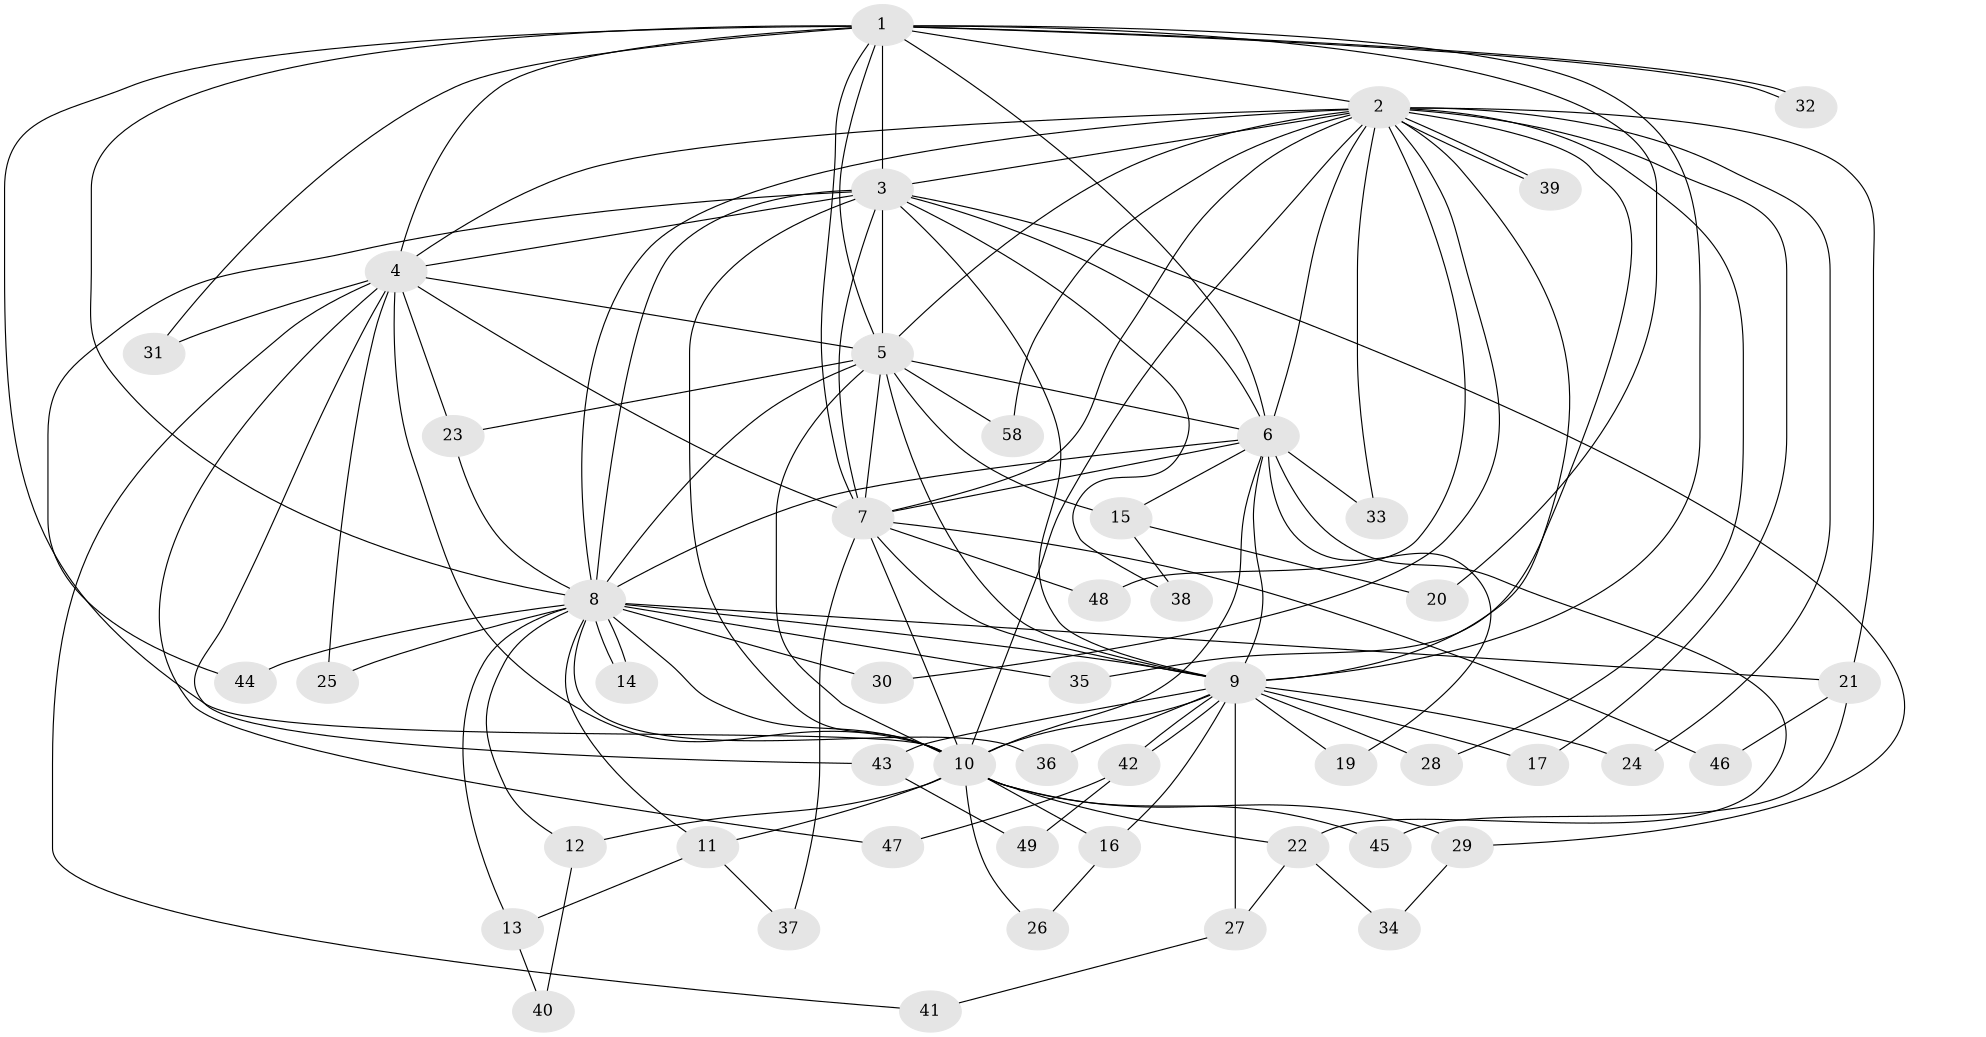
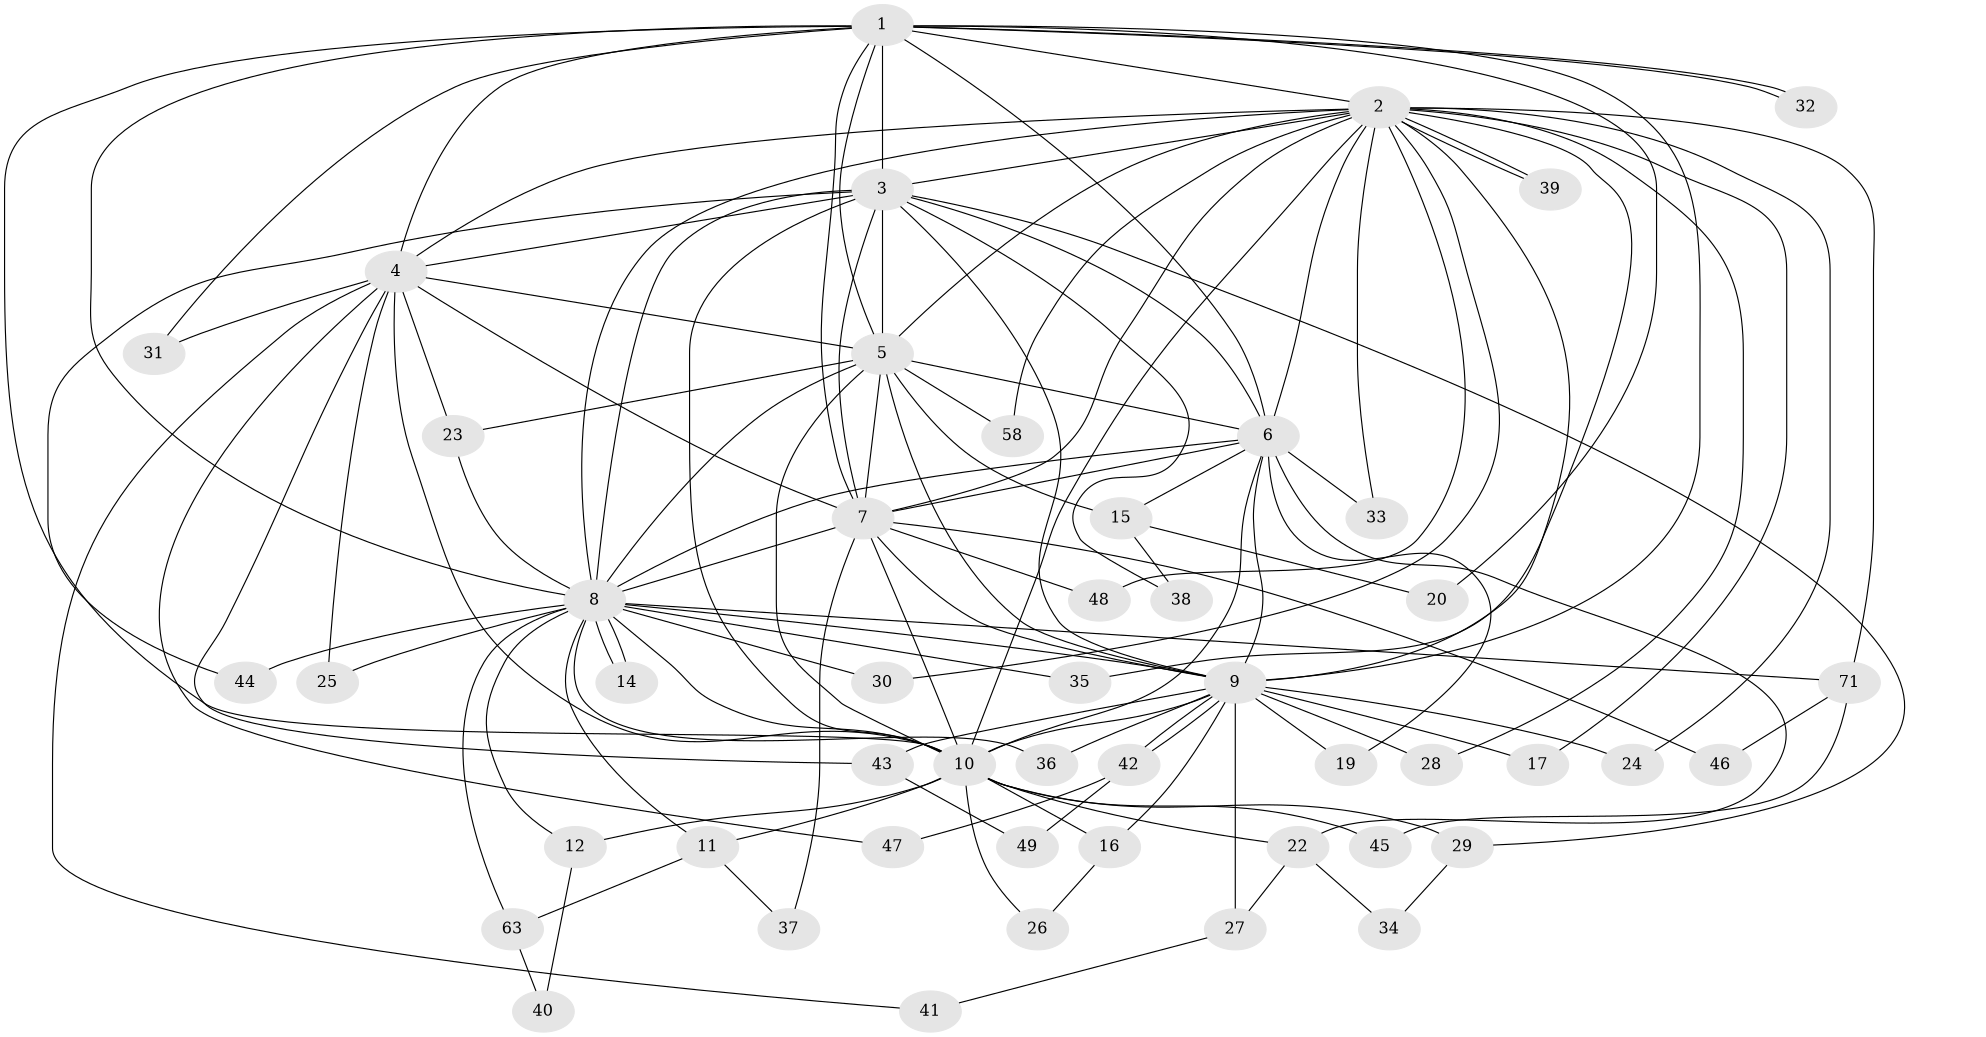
none -> (729, 559)
(1850, 683) -> (1850, 683)
(513, 929) -> (513, 929)
